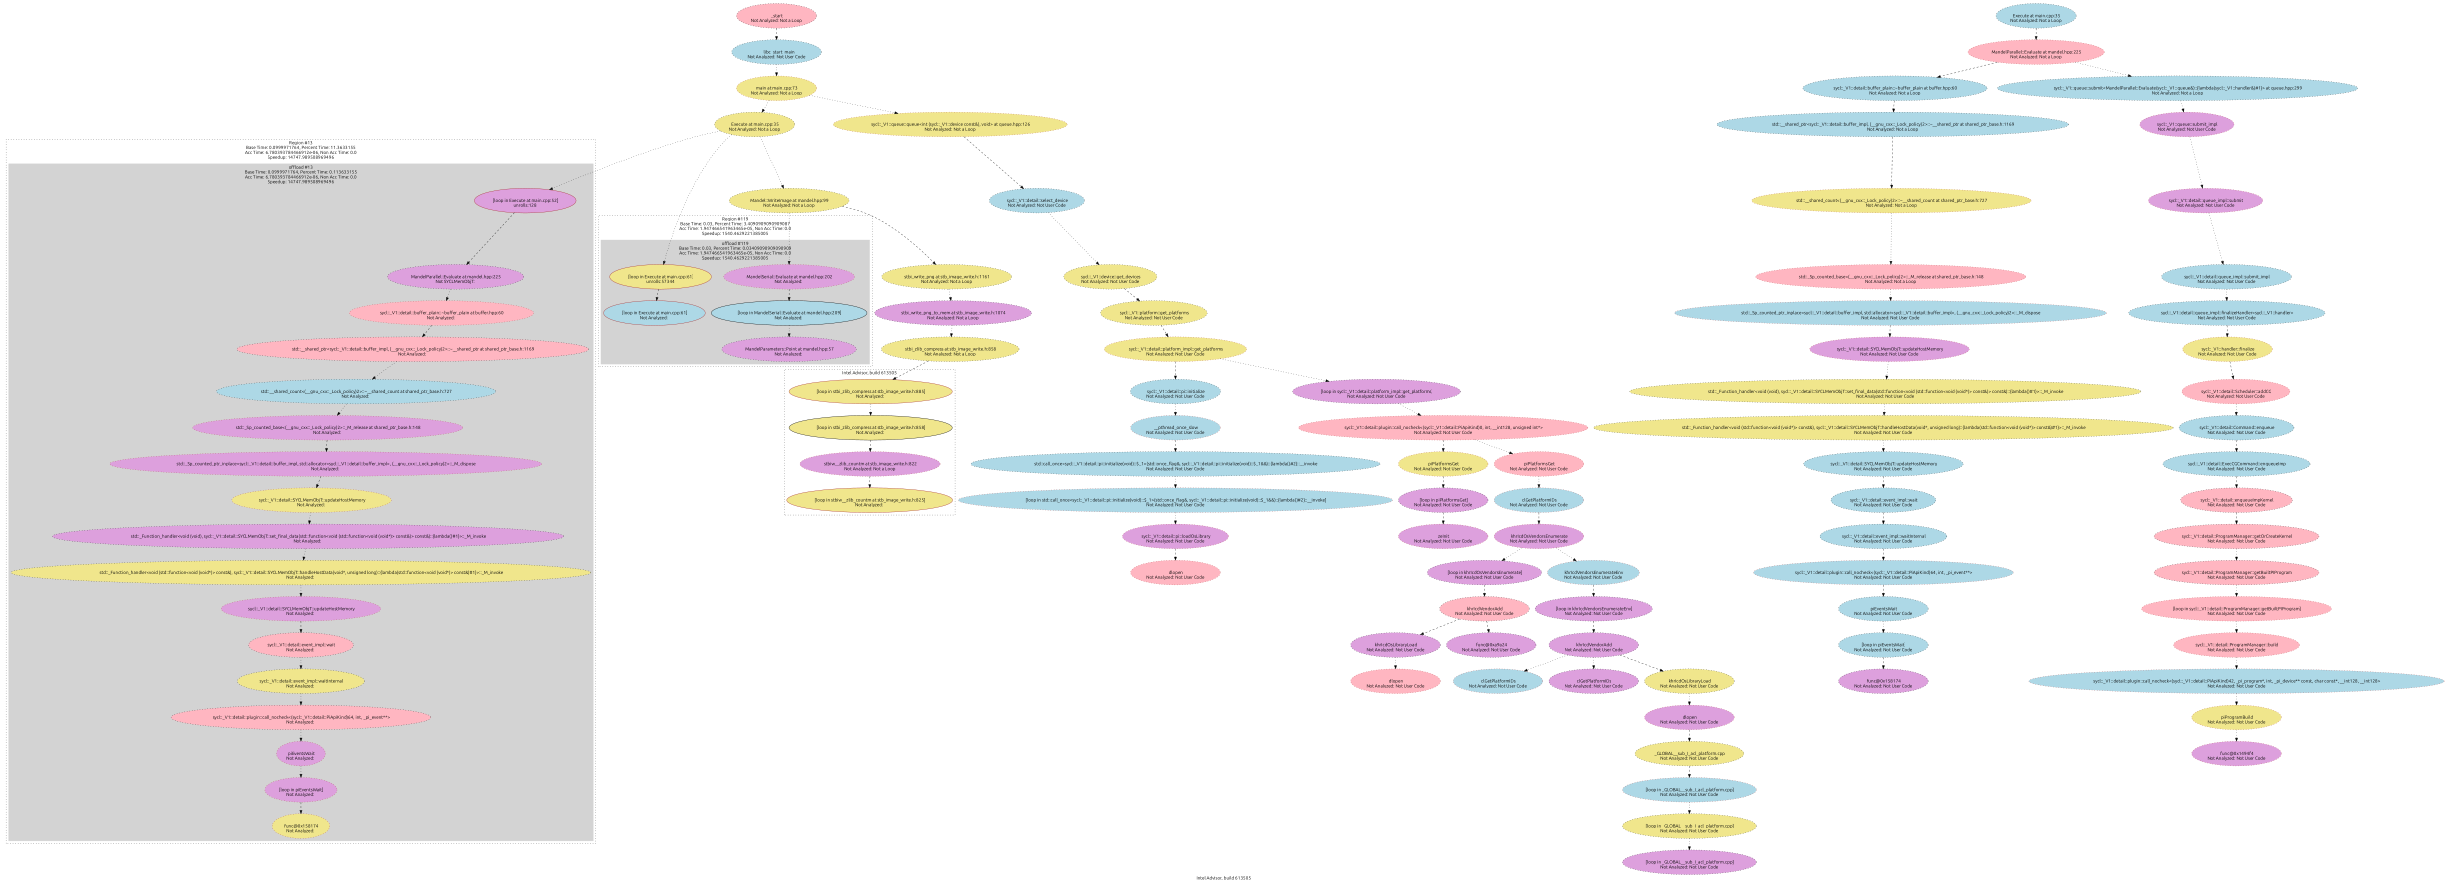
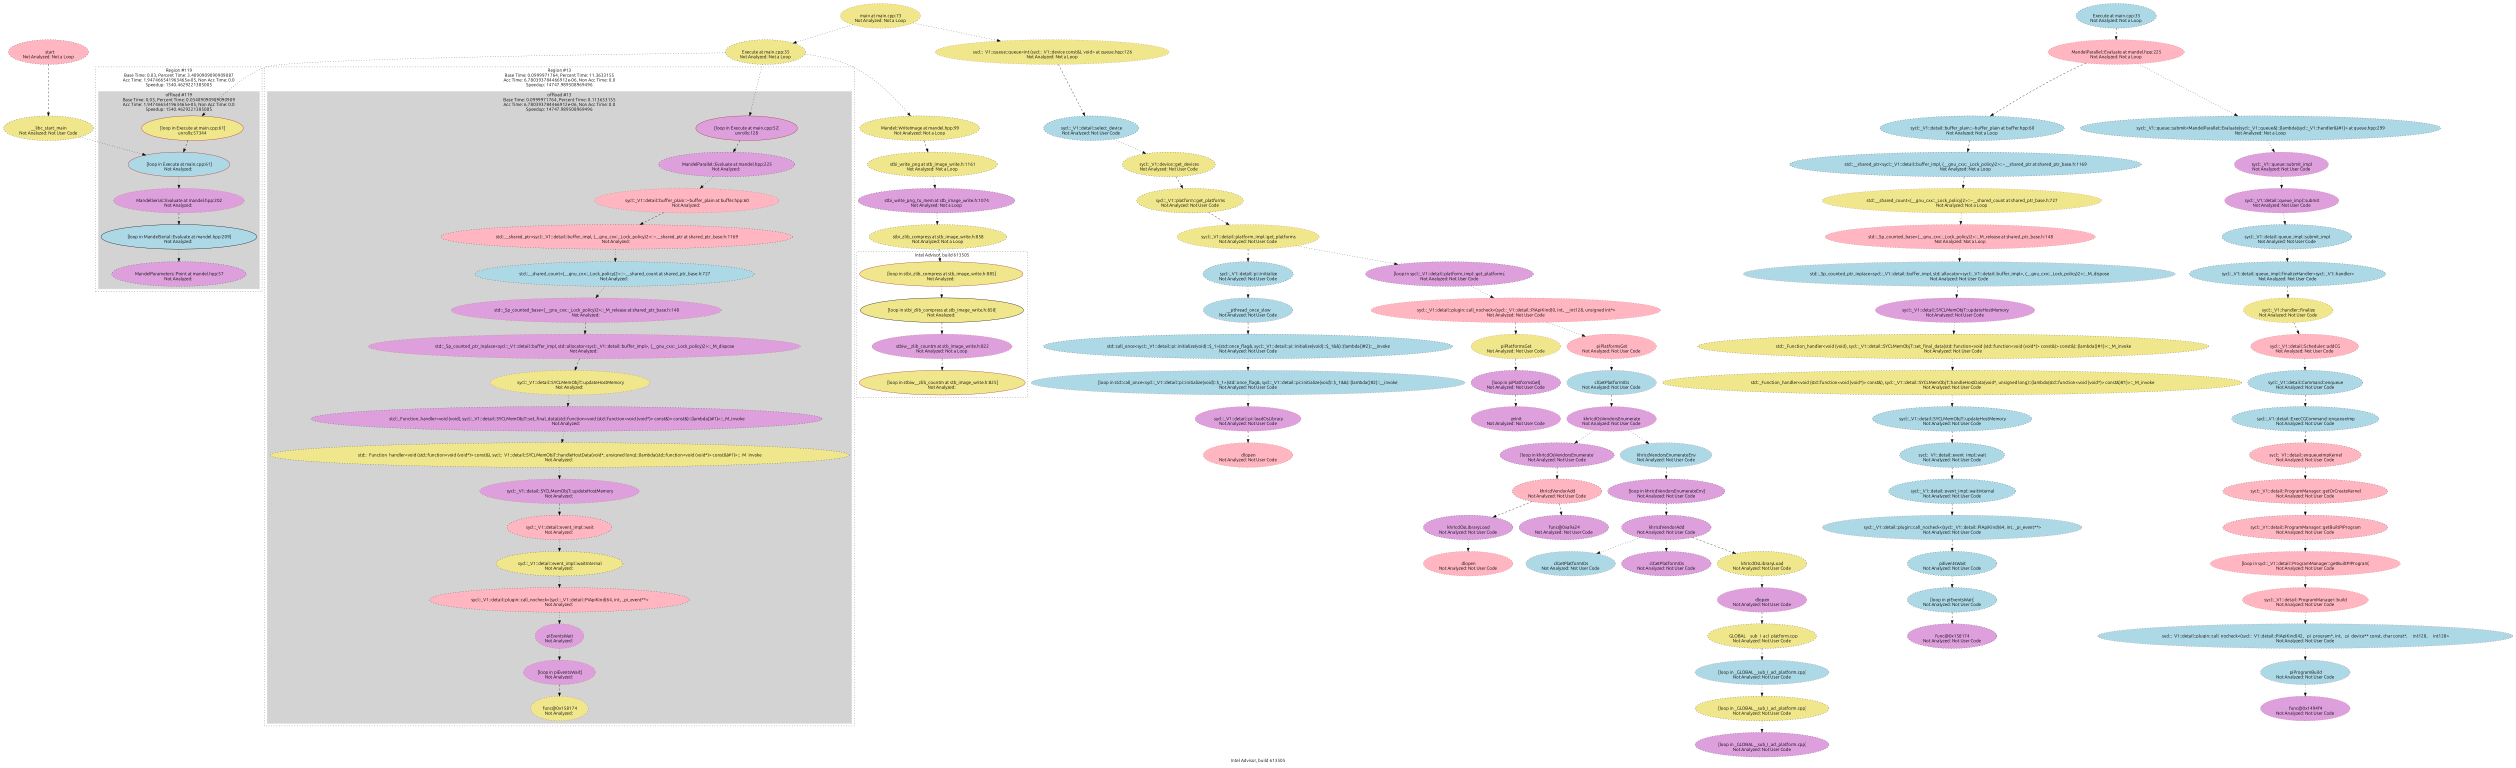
(777, 52) -> (48, 128)
(777, 69) -> (111, 146)
(789, 237) -> (179, 181)
(456, 277) -> (727, 164)
(2237, 717) -> (2305, 672)
